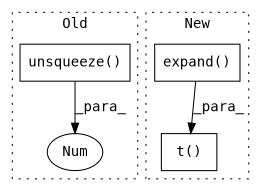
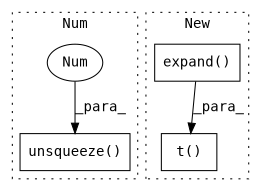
(75, 24) -> (75, 24)
(75, 102) -> (75, 102)
